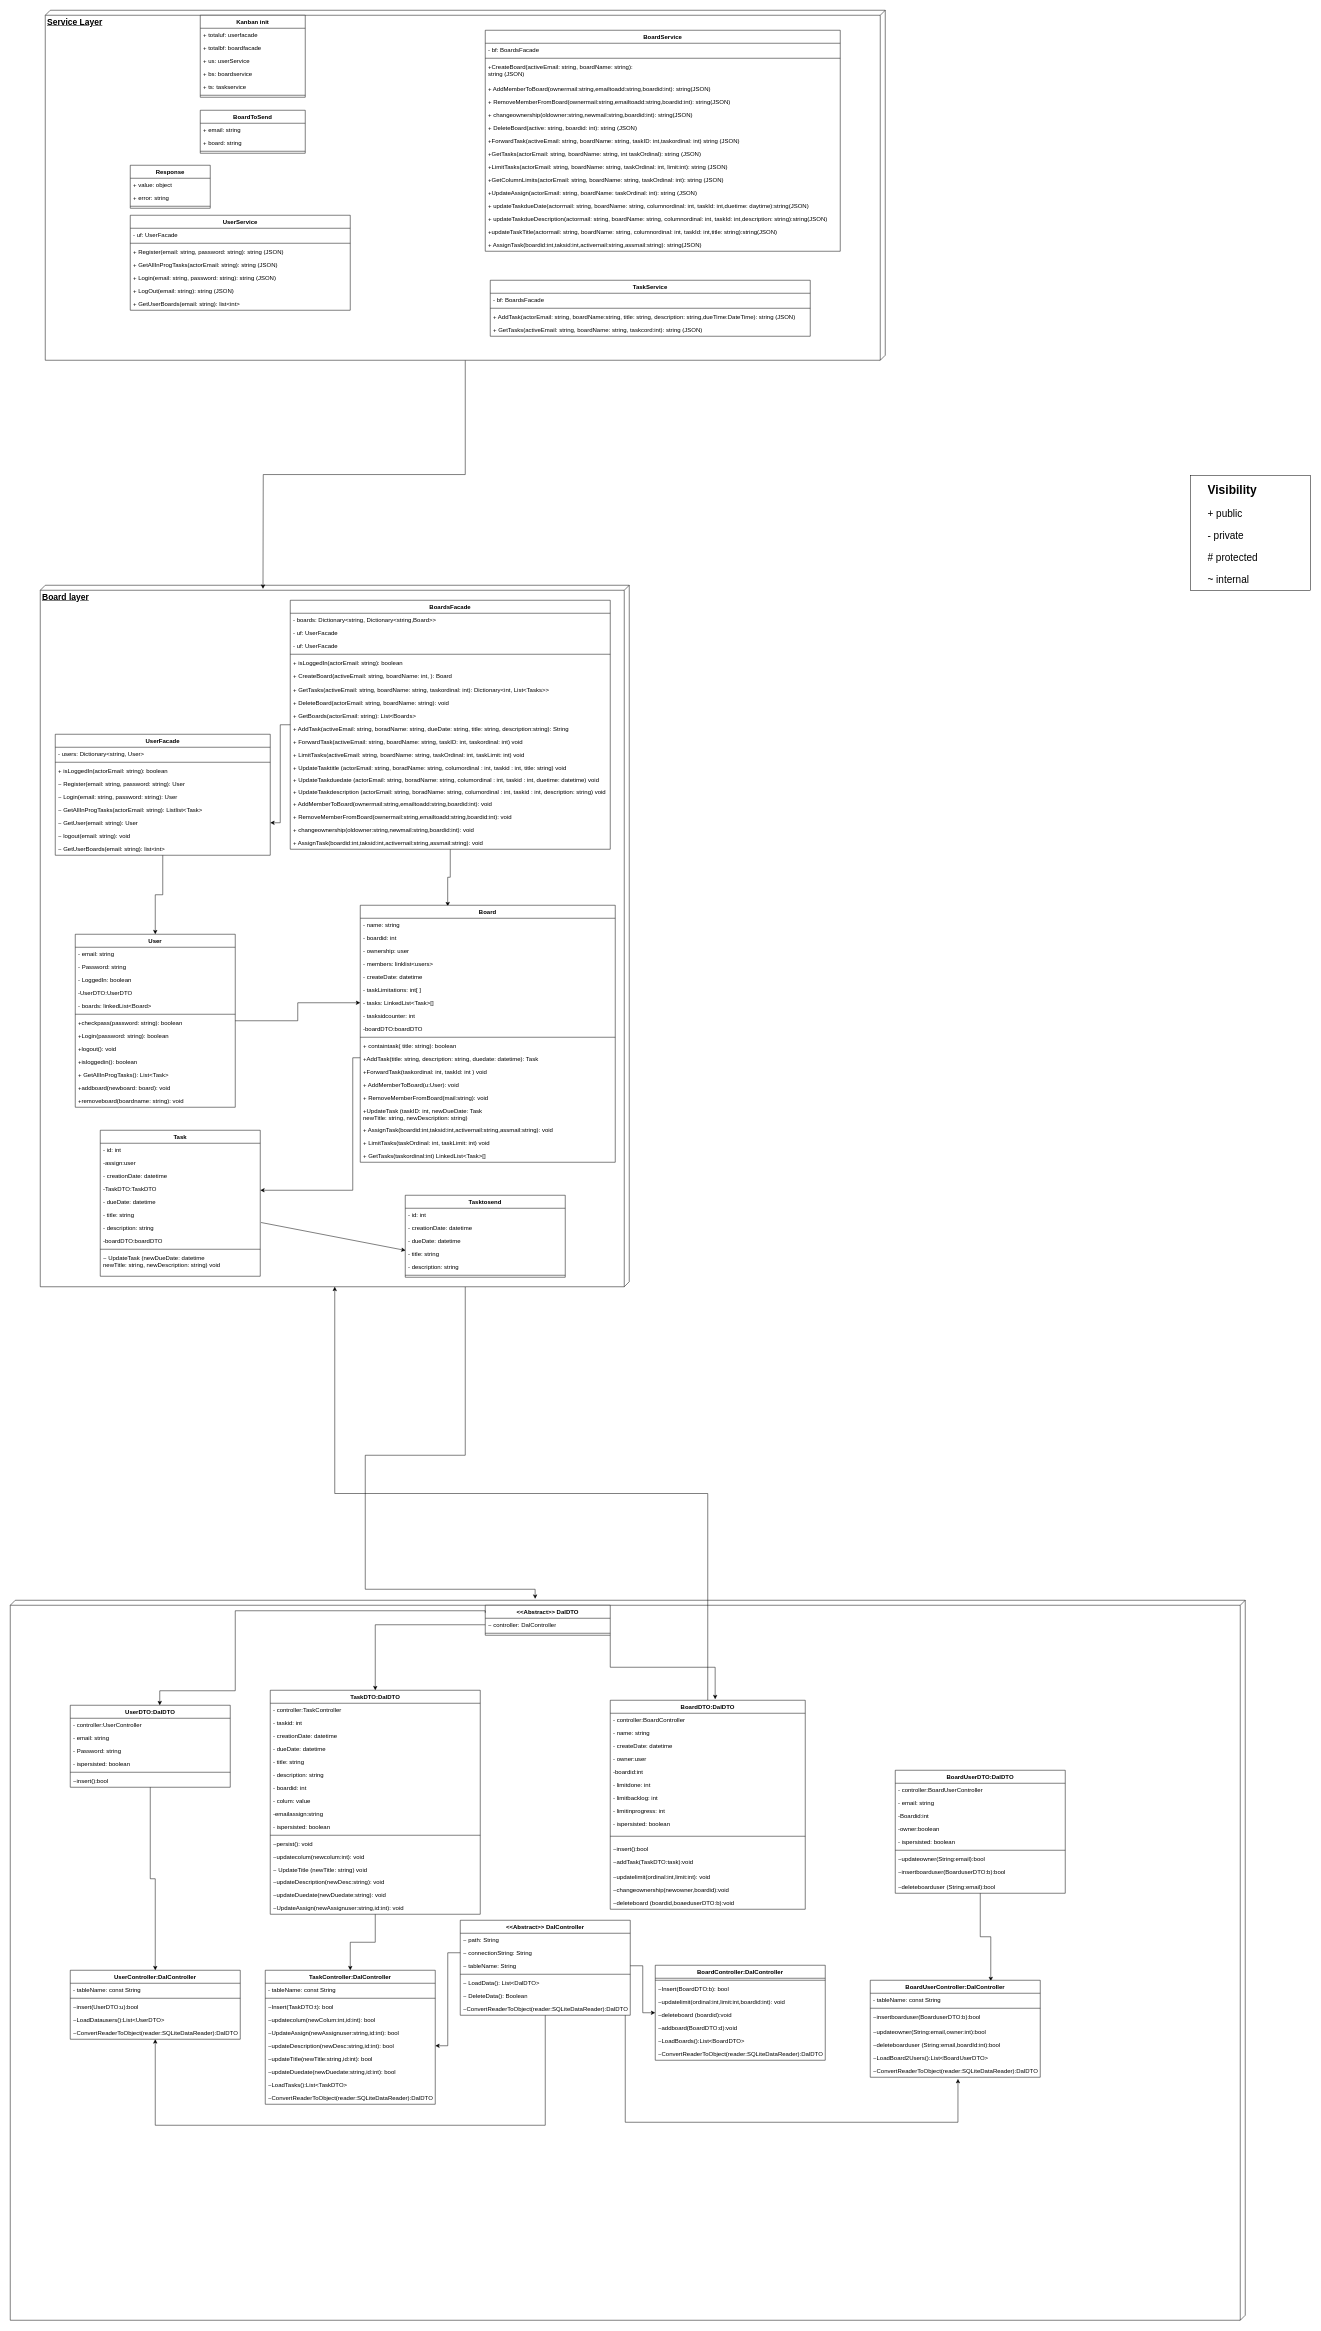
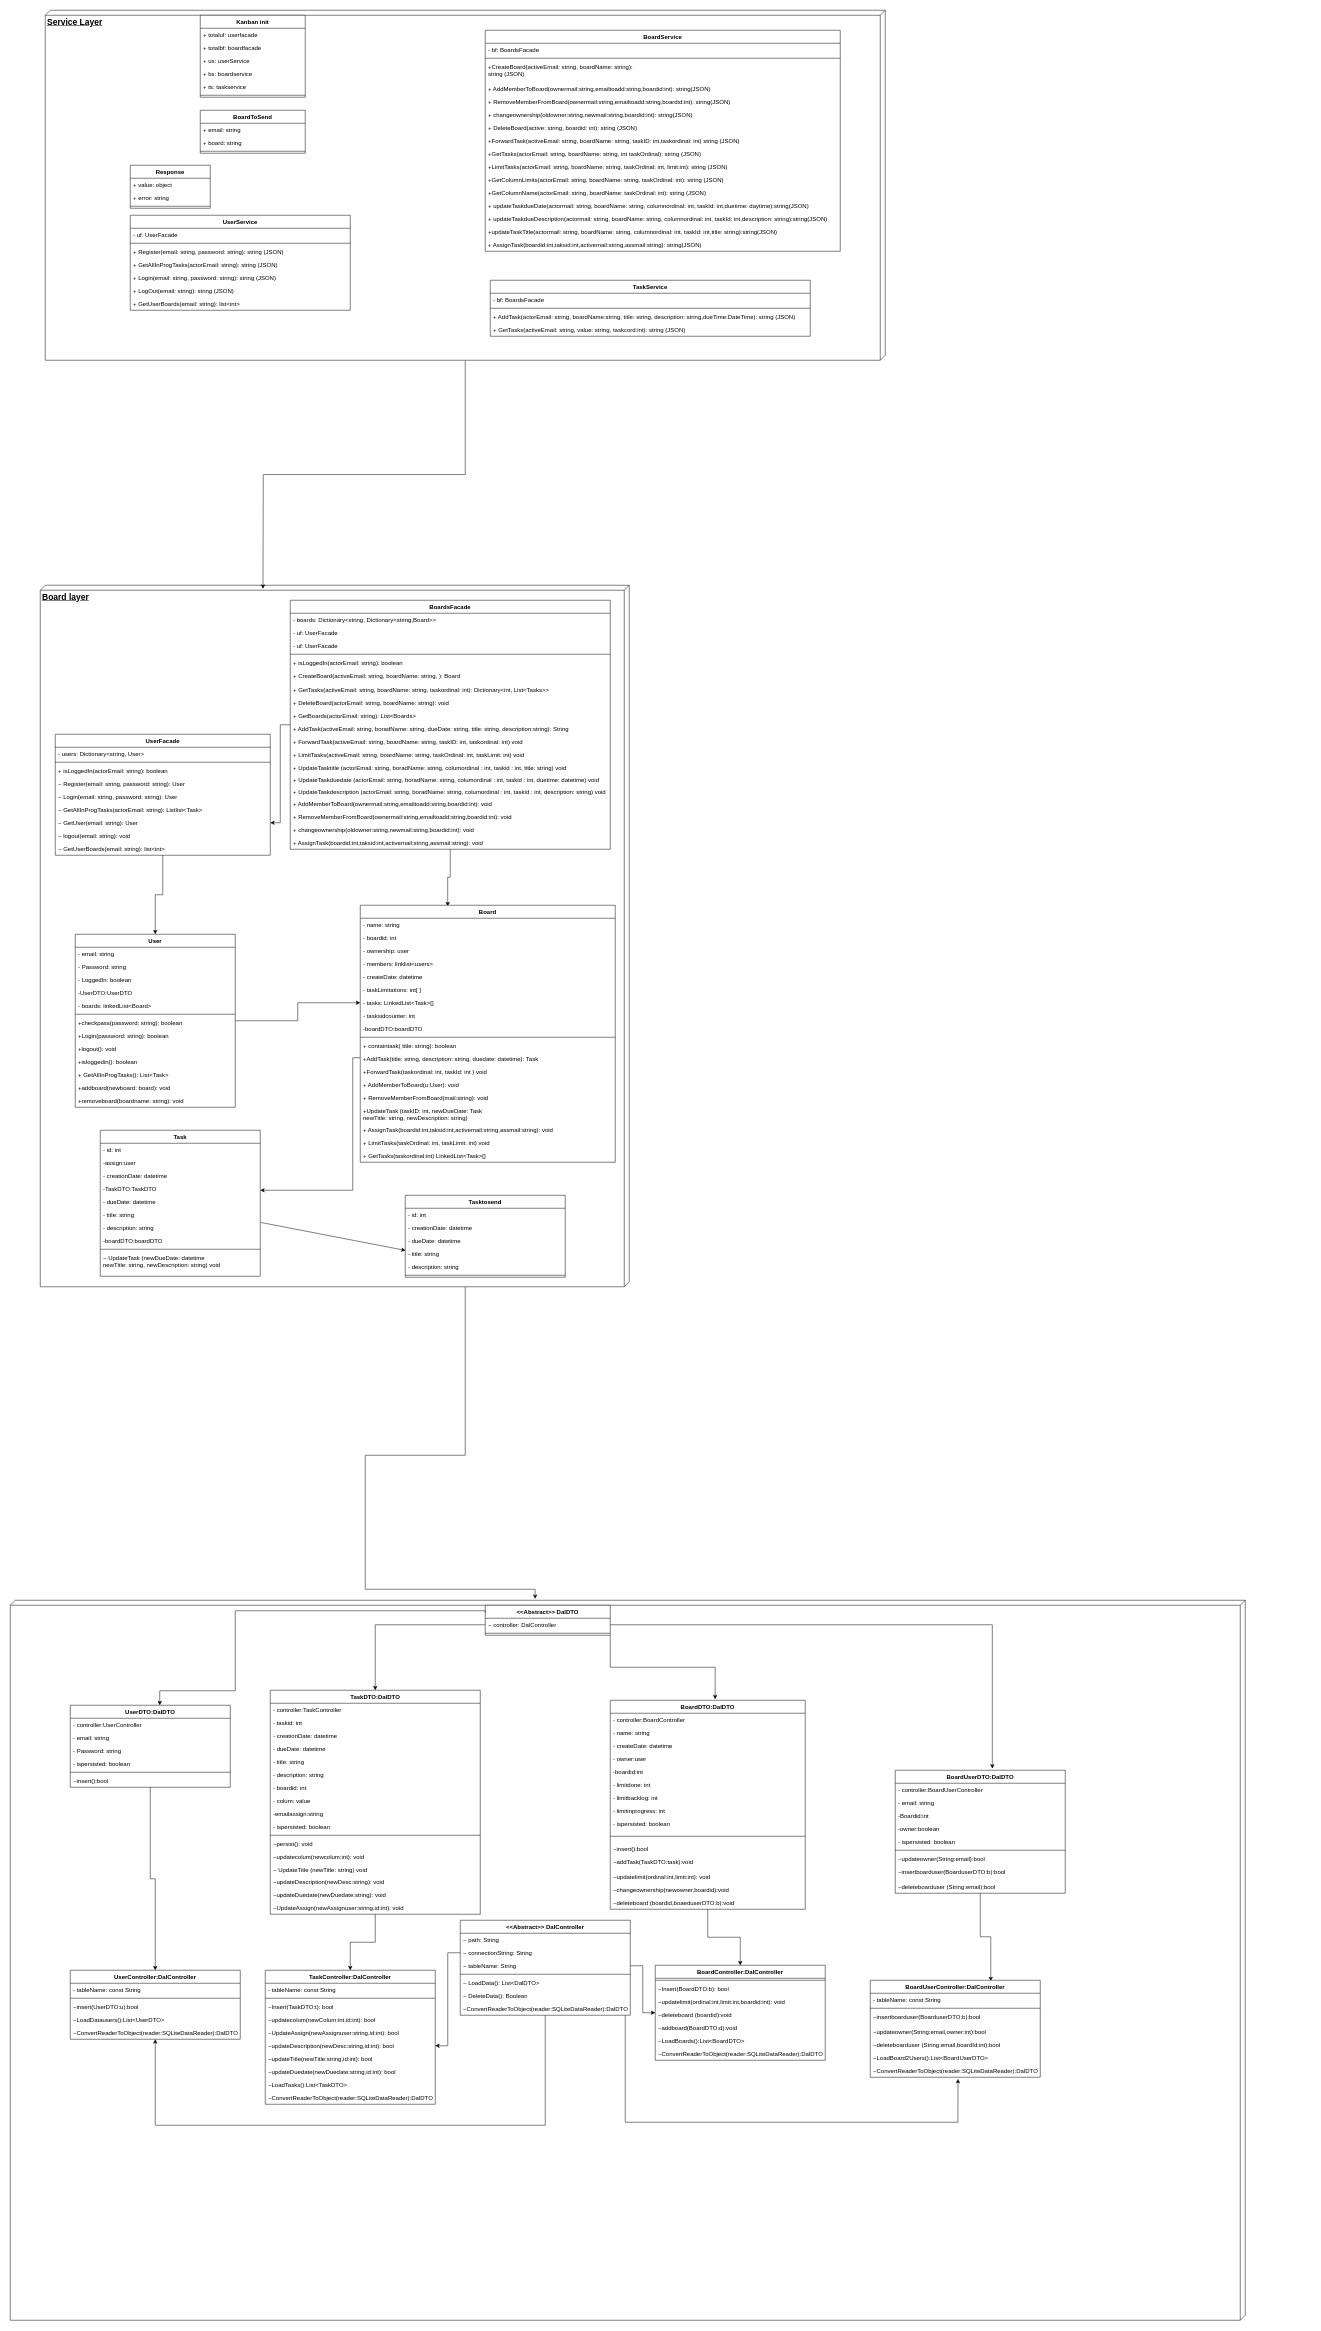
(603, 193) -> (604, 193)
(610, 330) -> (603, 330)
(1250, 533) -> none
(380, 676) -> (385, 676)
(335, 1494) -> (740, 1960)
none -> (992, 1763)
